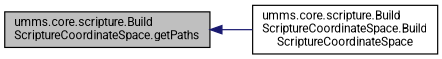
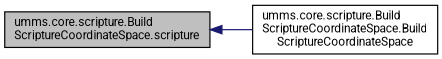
(107, 30) -> (107, 30)
